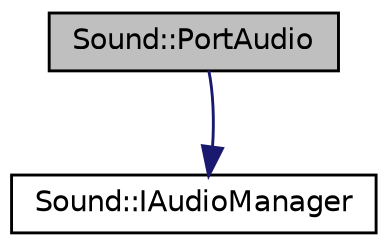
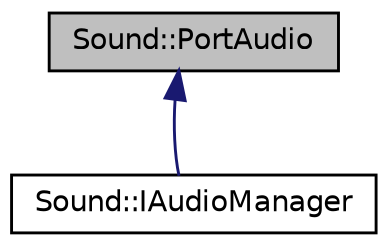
(213, 109) -> (175, 138)
